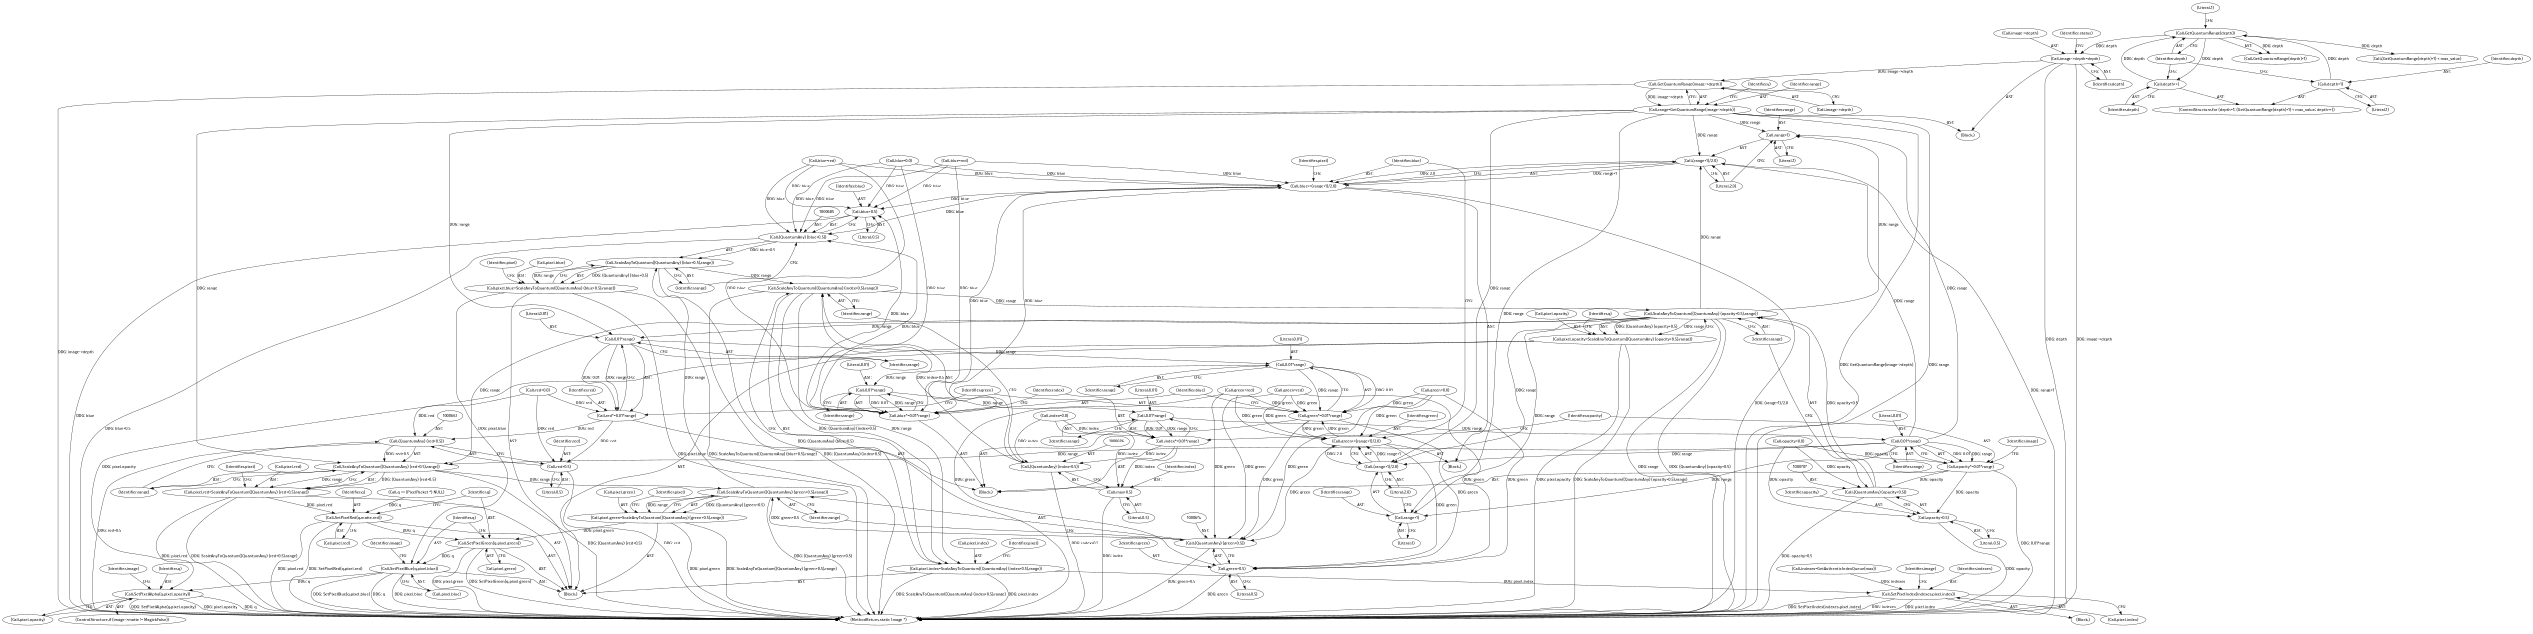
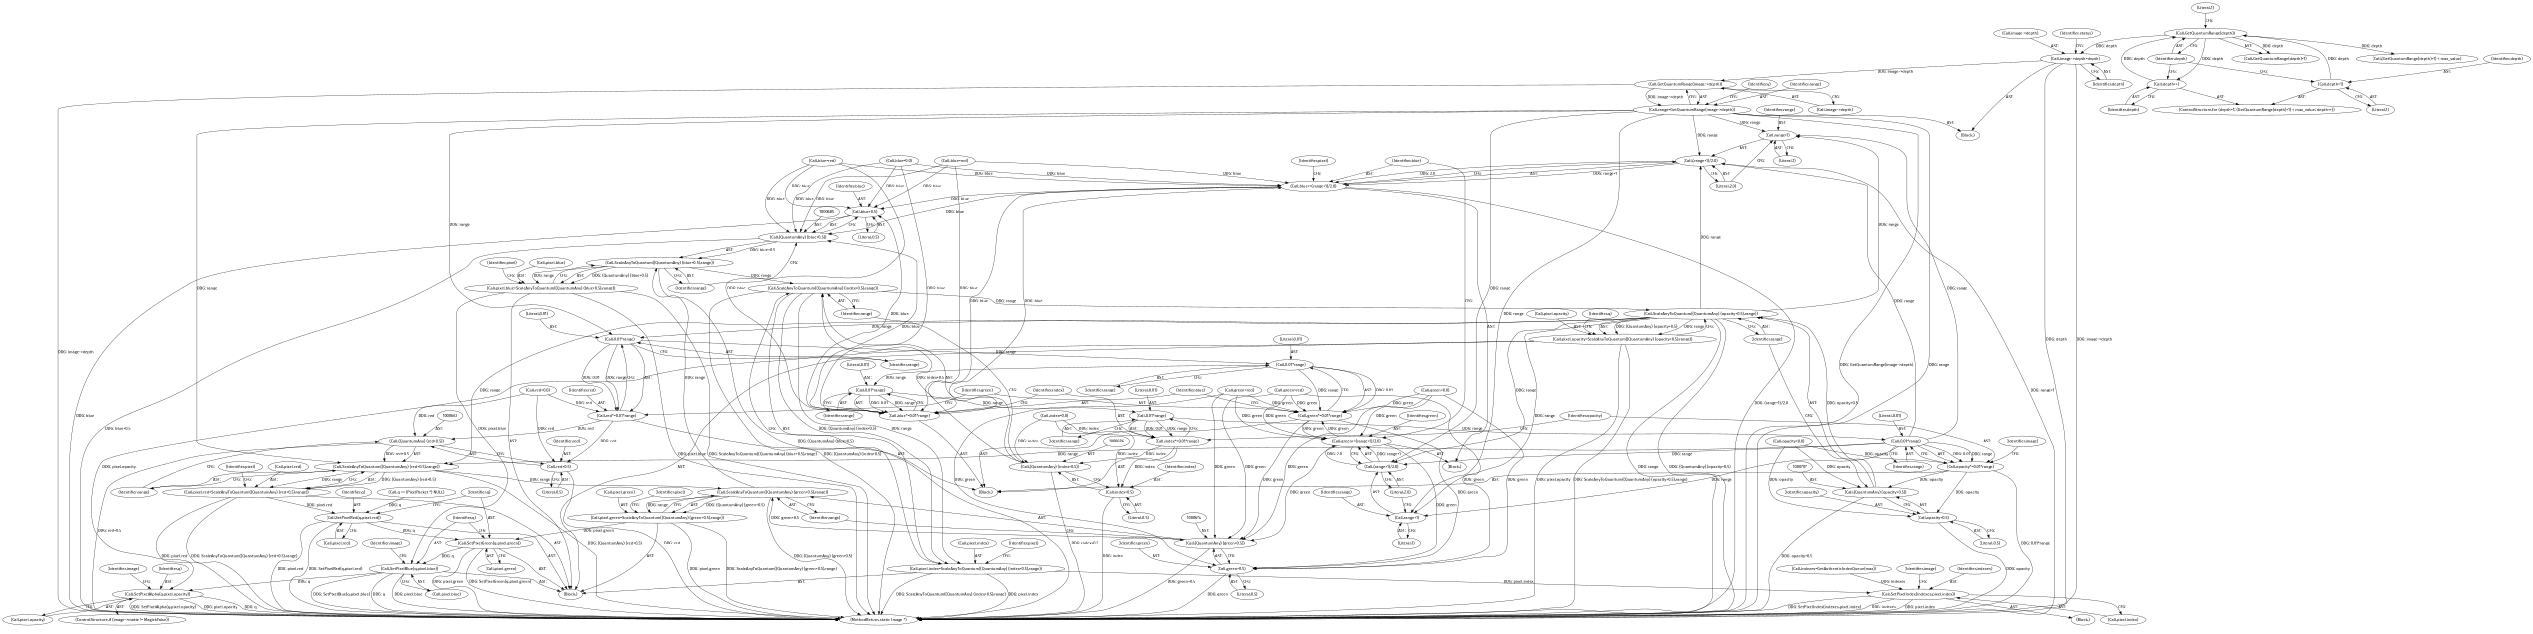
(1120, 492) -> (1120, 492)
(354, 518) -> (354, 518)
